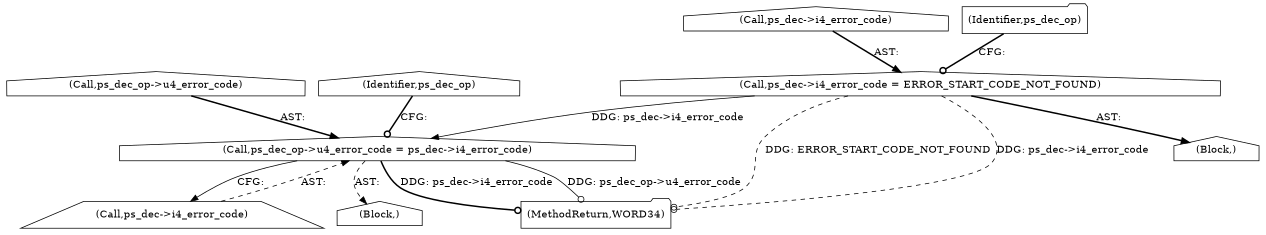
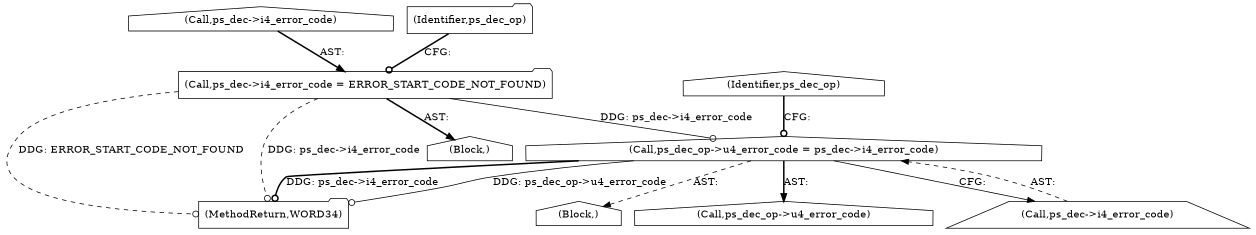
(920, 85) -> (365, 85)
(596, 111) -> (580, 118)
(261, 116) -> (784, 177)
